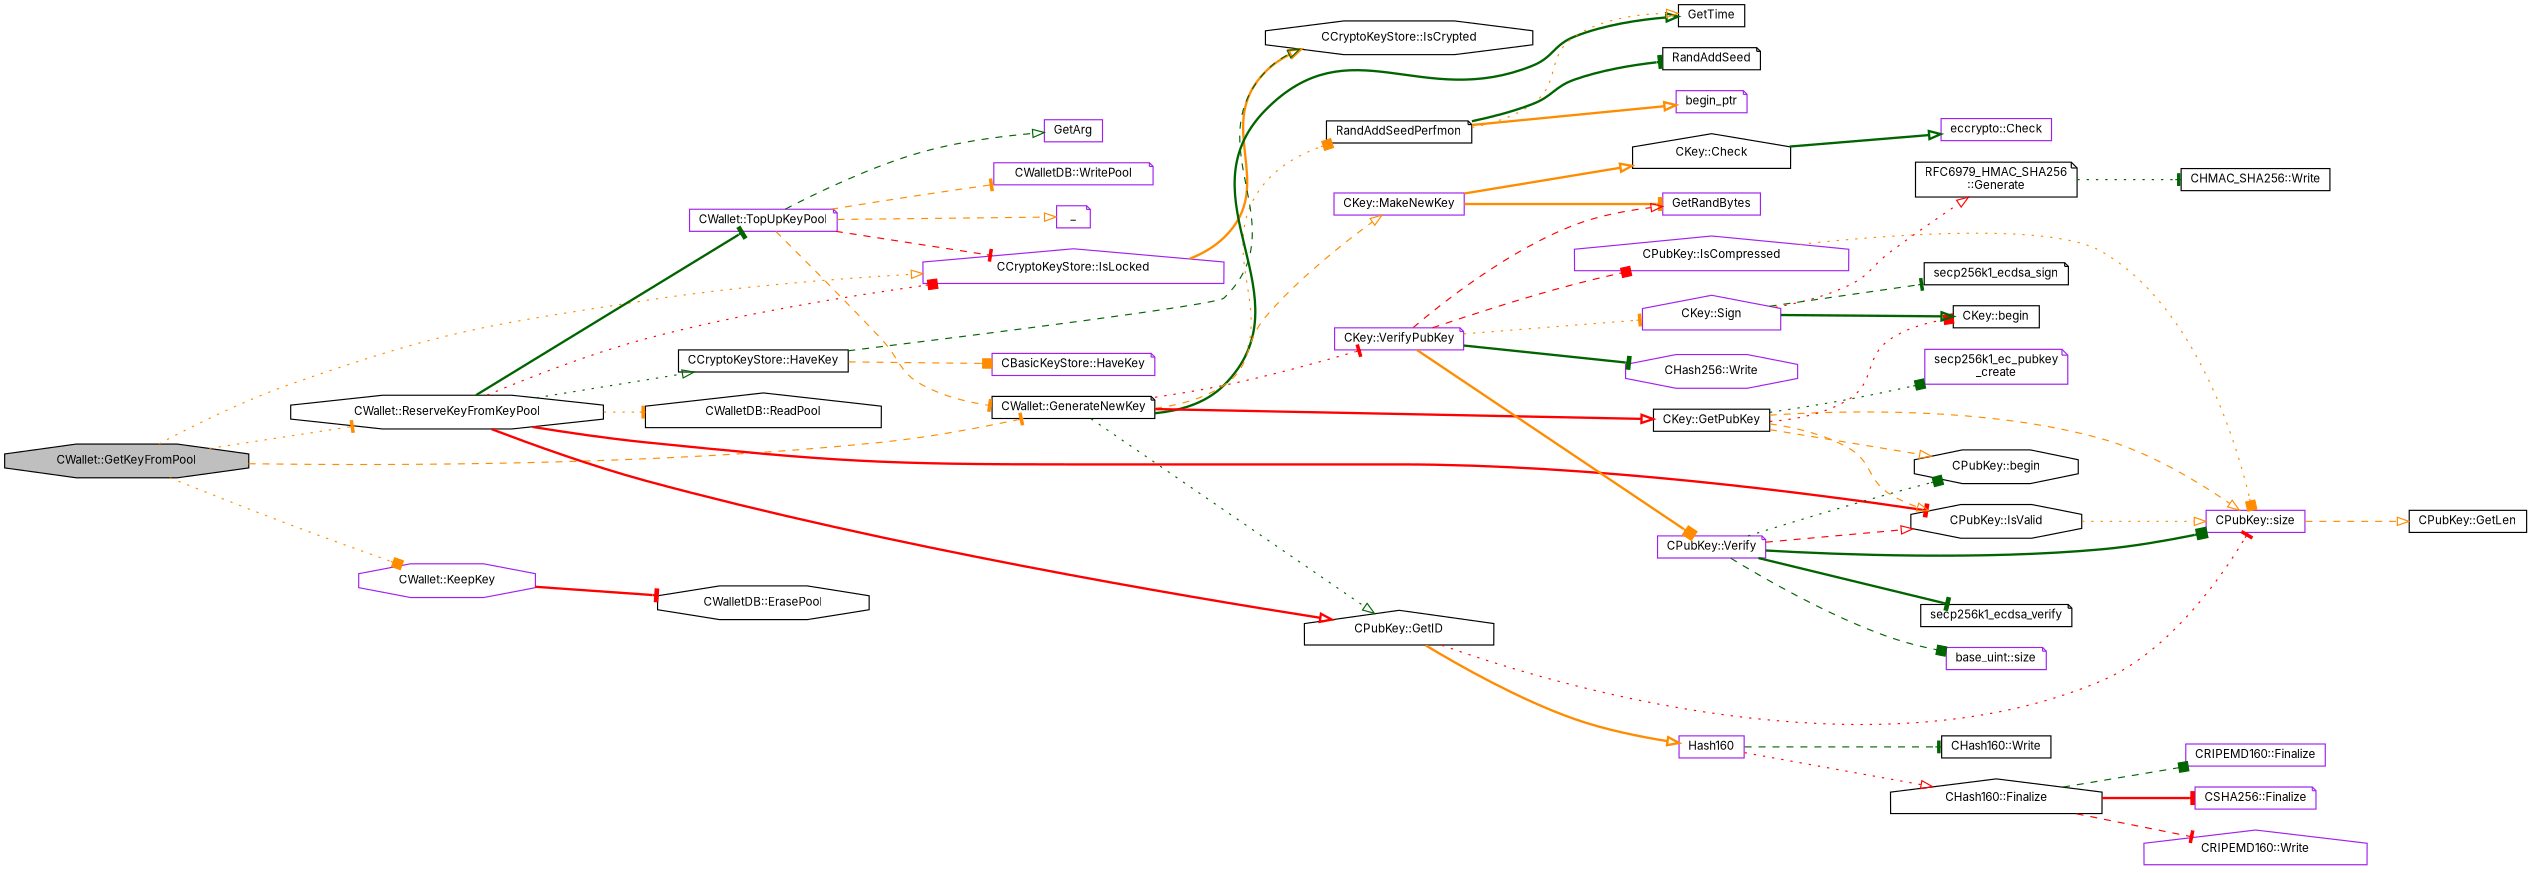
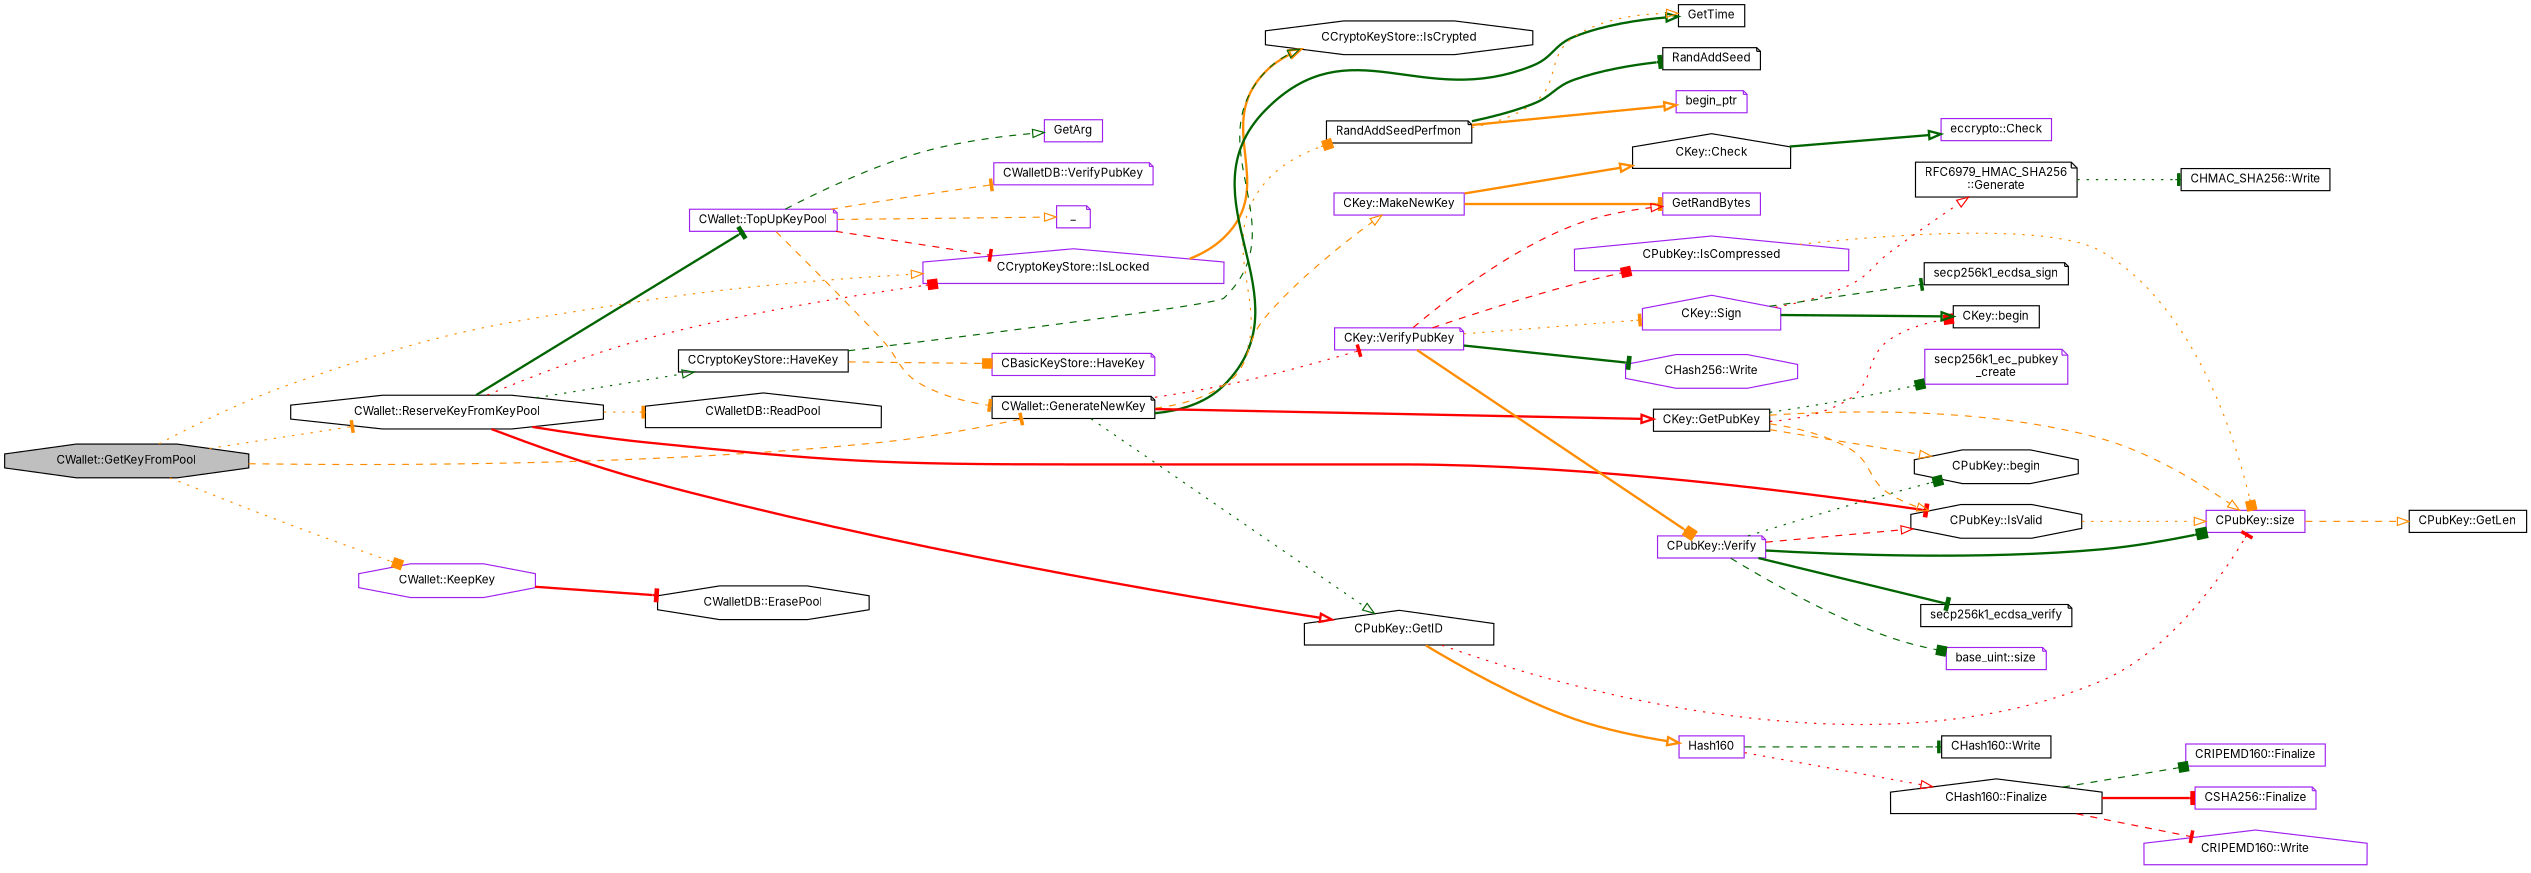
(1073, 174) -> (1073, 174)
